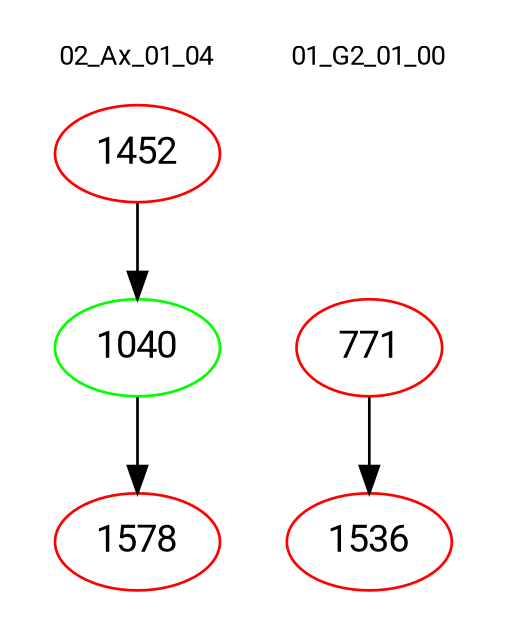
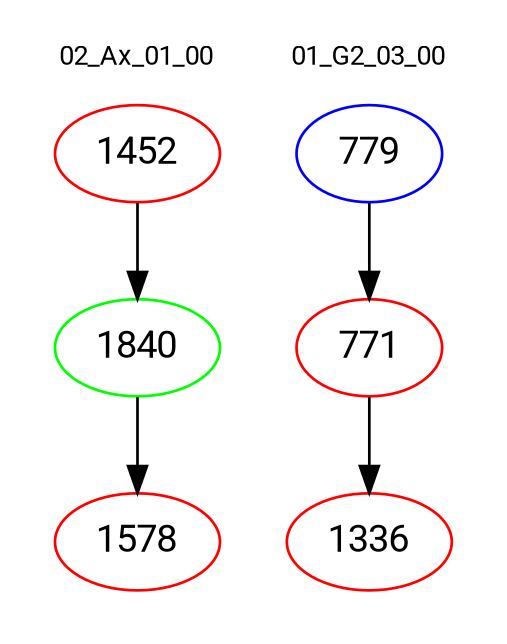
(137, 58) -> (137, 58)
(369, 58) -> (369, 58)
none -> (369, 154)
(137, 348) -> (137, 348)
(369, 542) -> (369, 542)
